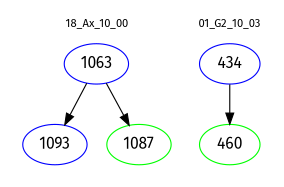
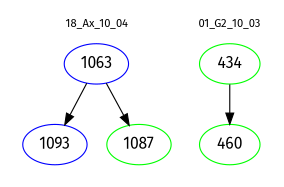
(97, 24) -> (97, 24)
(230, 64) -> (230, 64)
